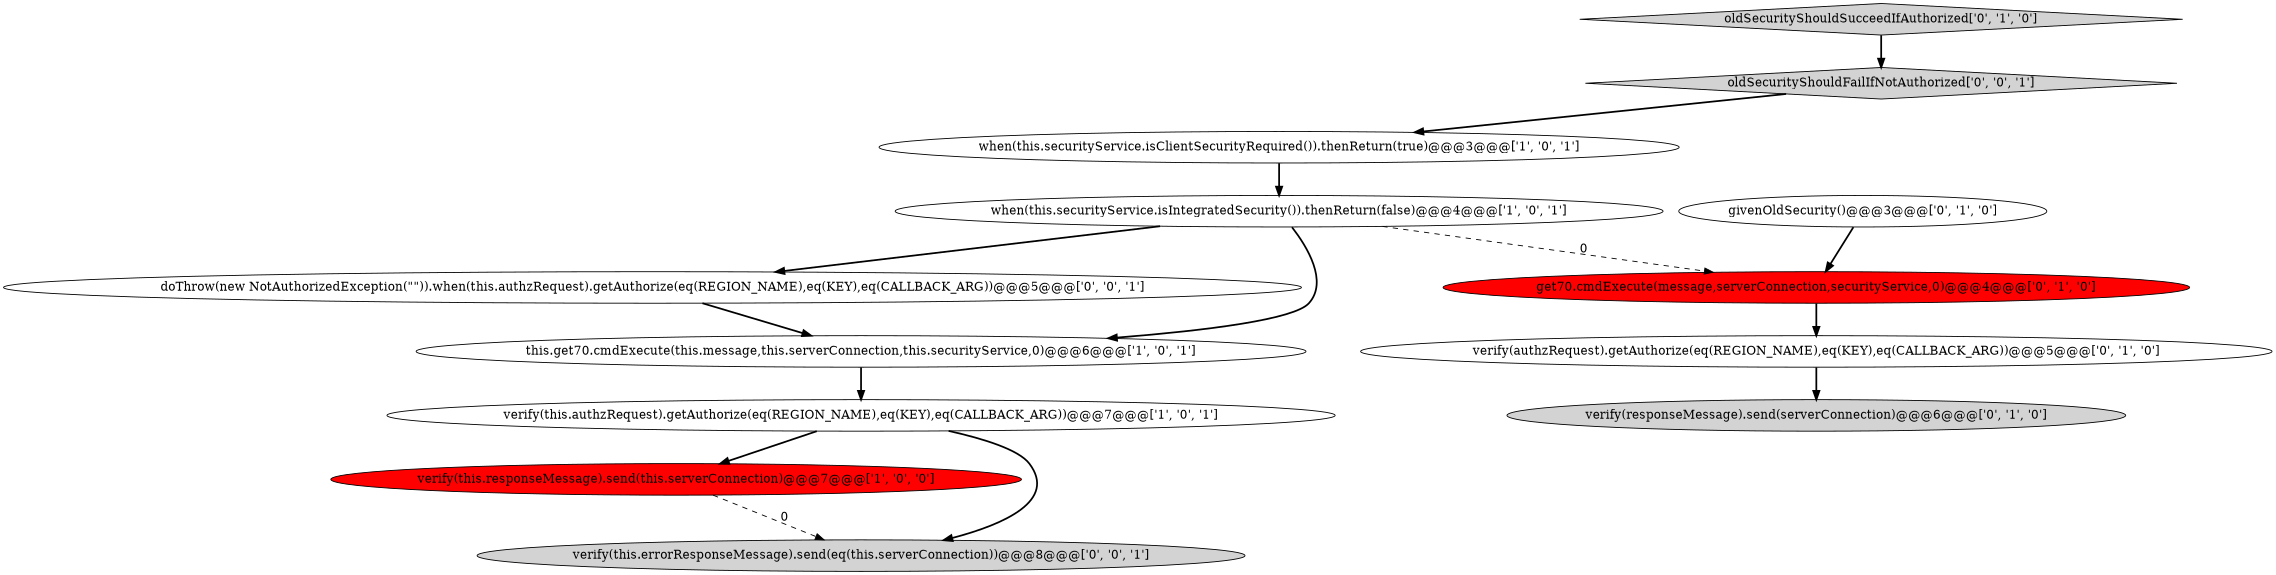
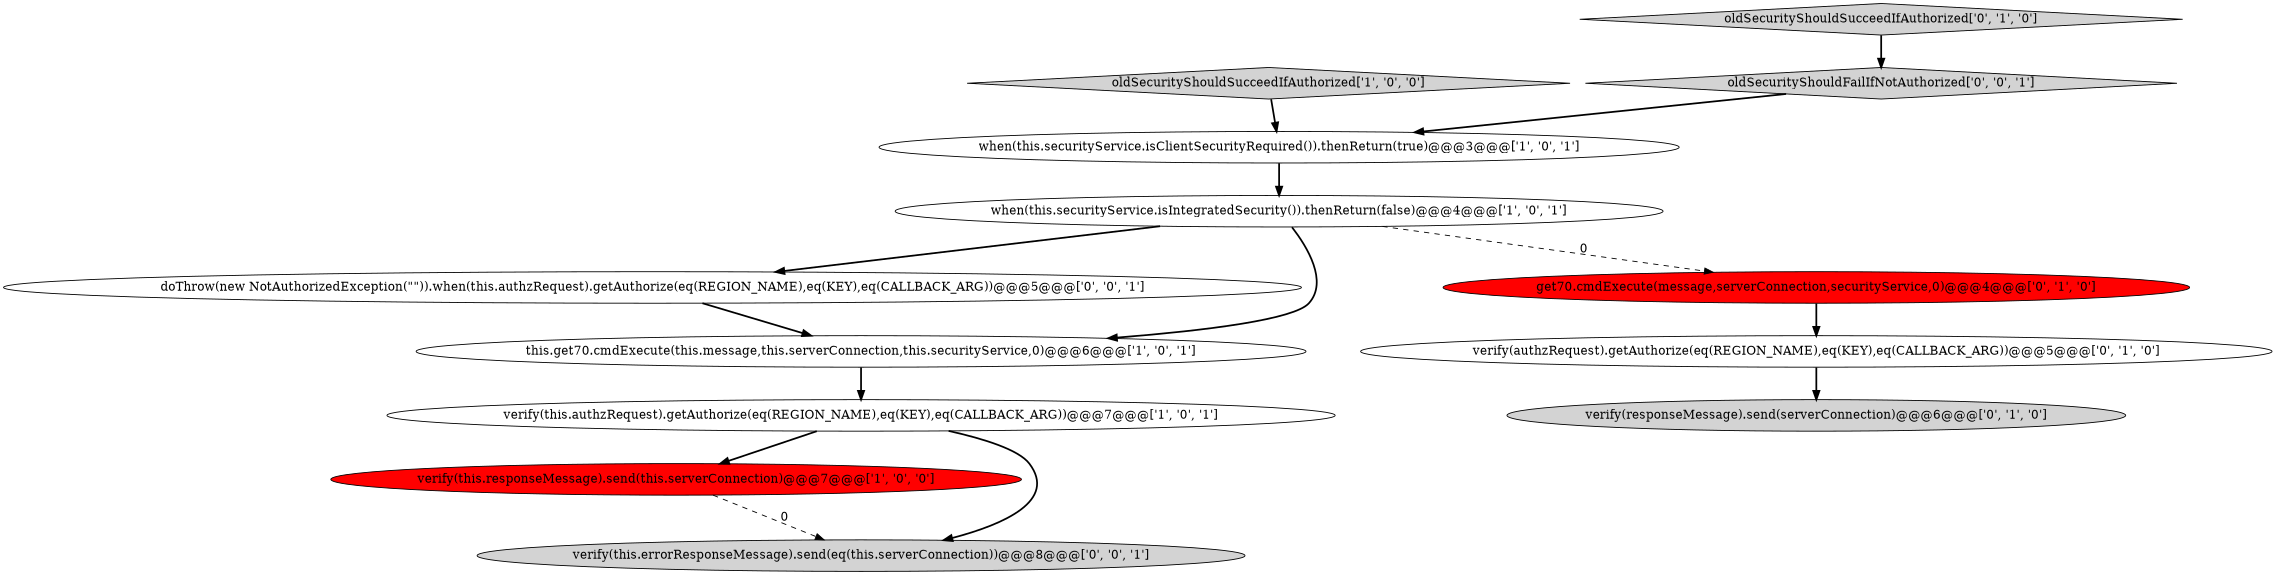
none -> (1269, 83)
(1863, 211) -> none
